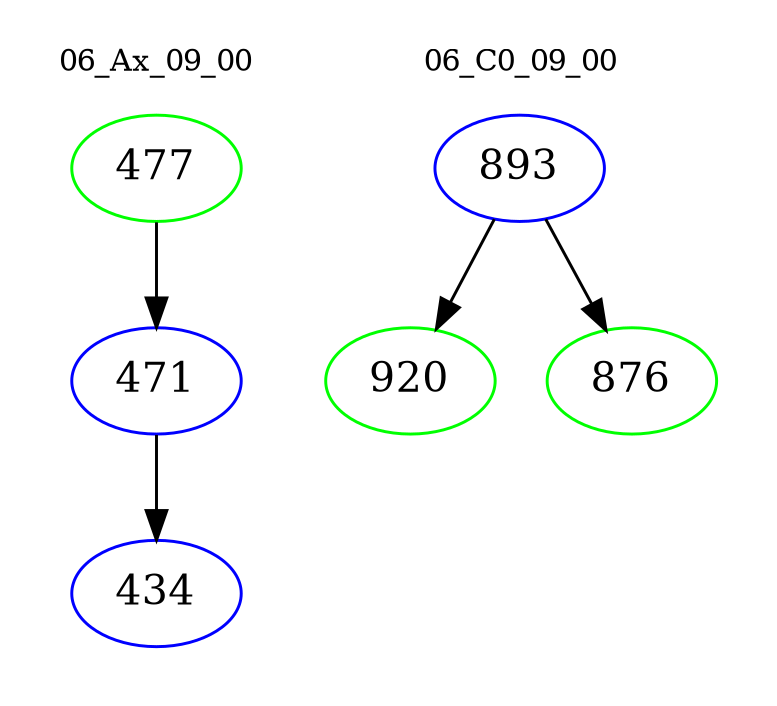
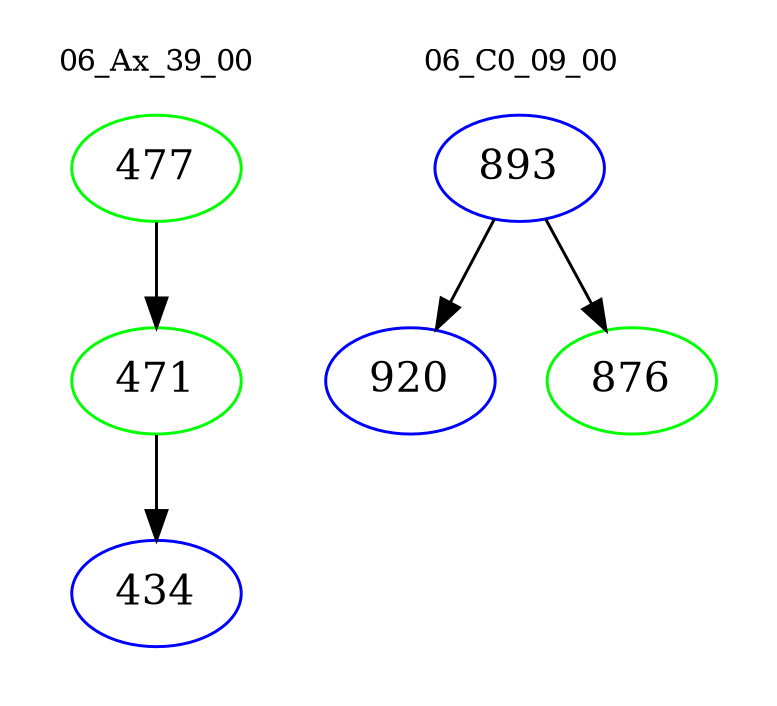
(156, 63) -> (156, 63)
(156, 381) -> (156, 381)
(410, 381) -> (410, 381)
